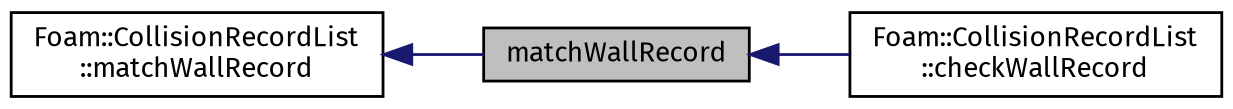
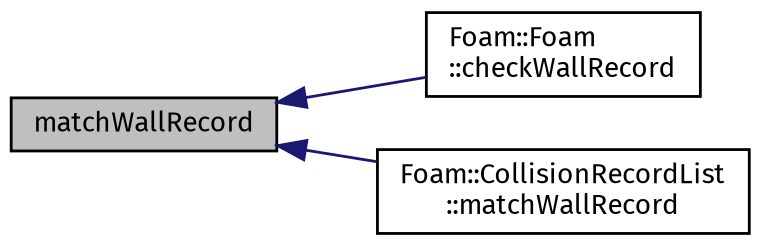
(448, 55) -> (341, 156)
(1036, 55) -> (563, 55)
